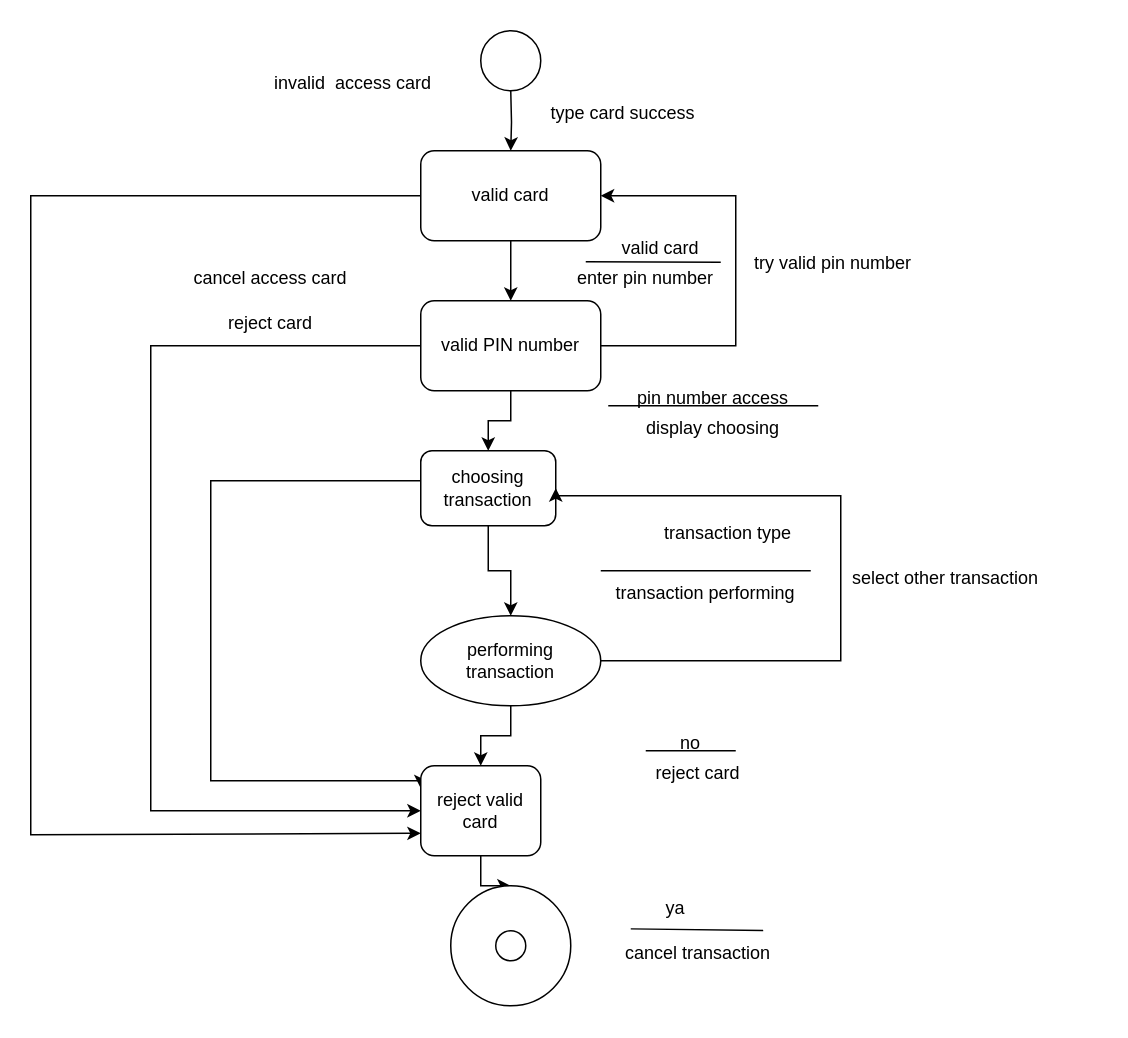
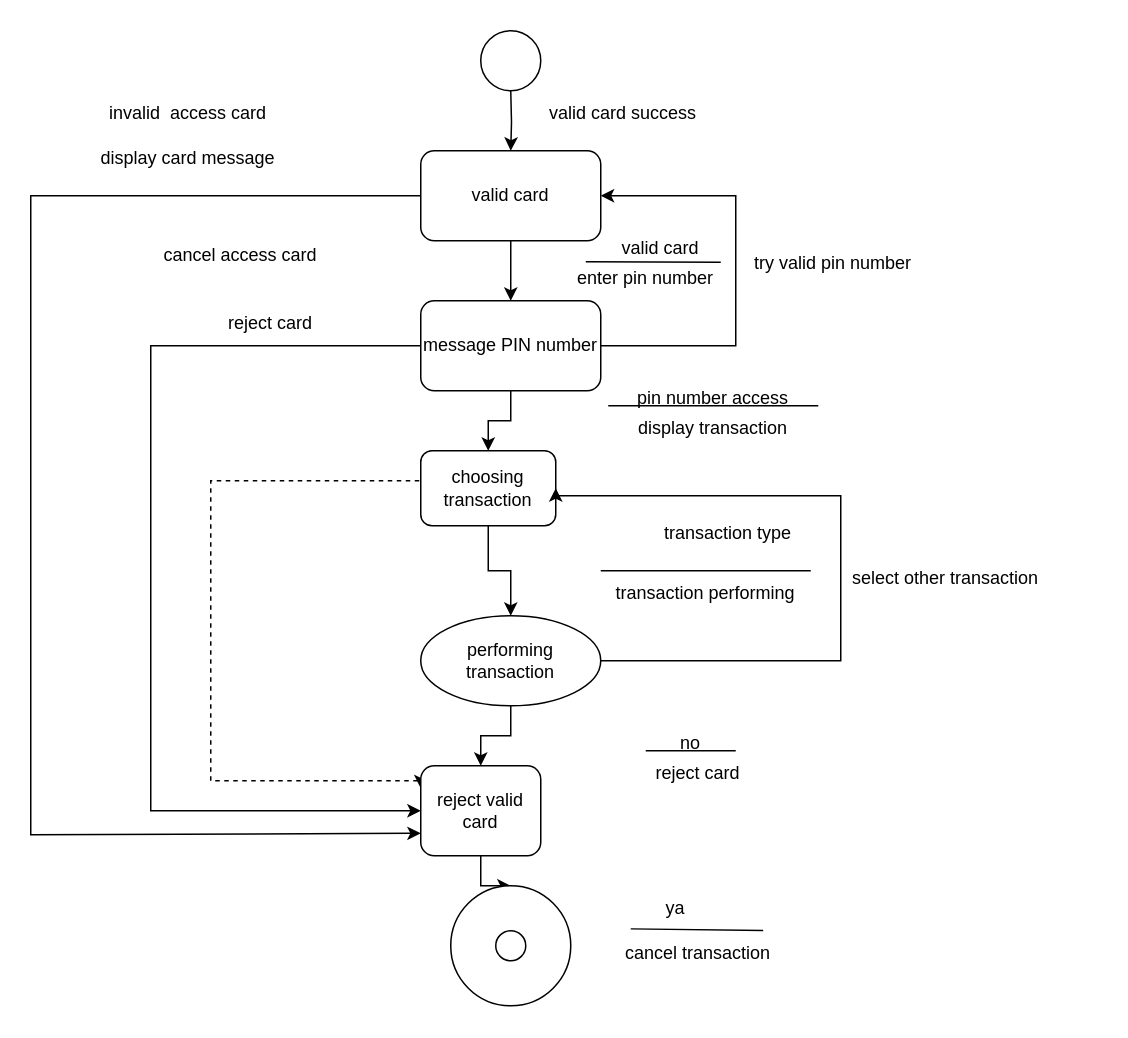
(353, 83) -> (188, 113)
(623, 113) -> (623, 113)
none -> (188, 158)
(271, 278) -> (241, 256)
(511, 346) -> (511, 346)
(713, 428) -> (713, 428)
(211, 627) -> (211, 627)
